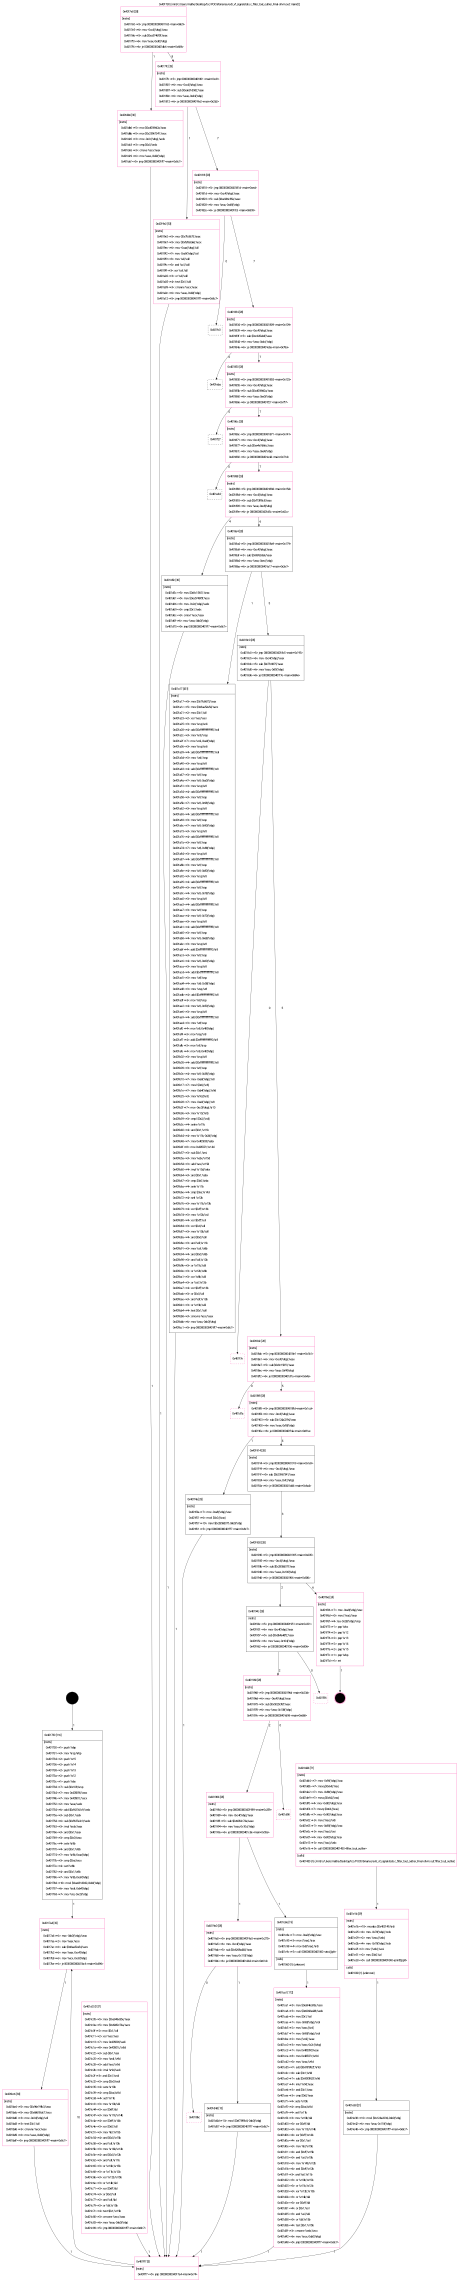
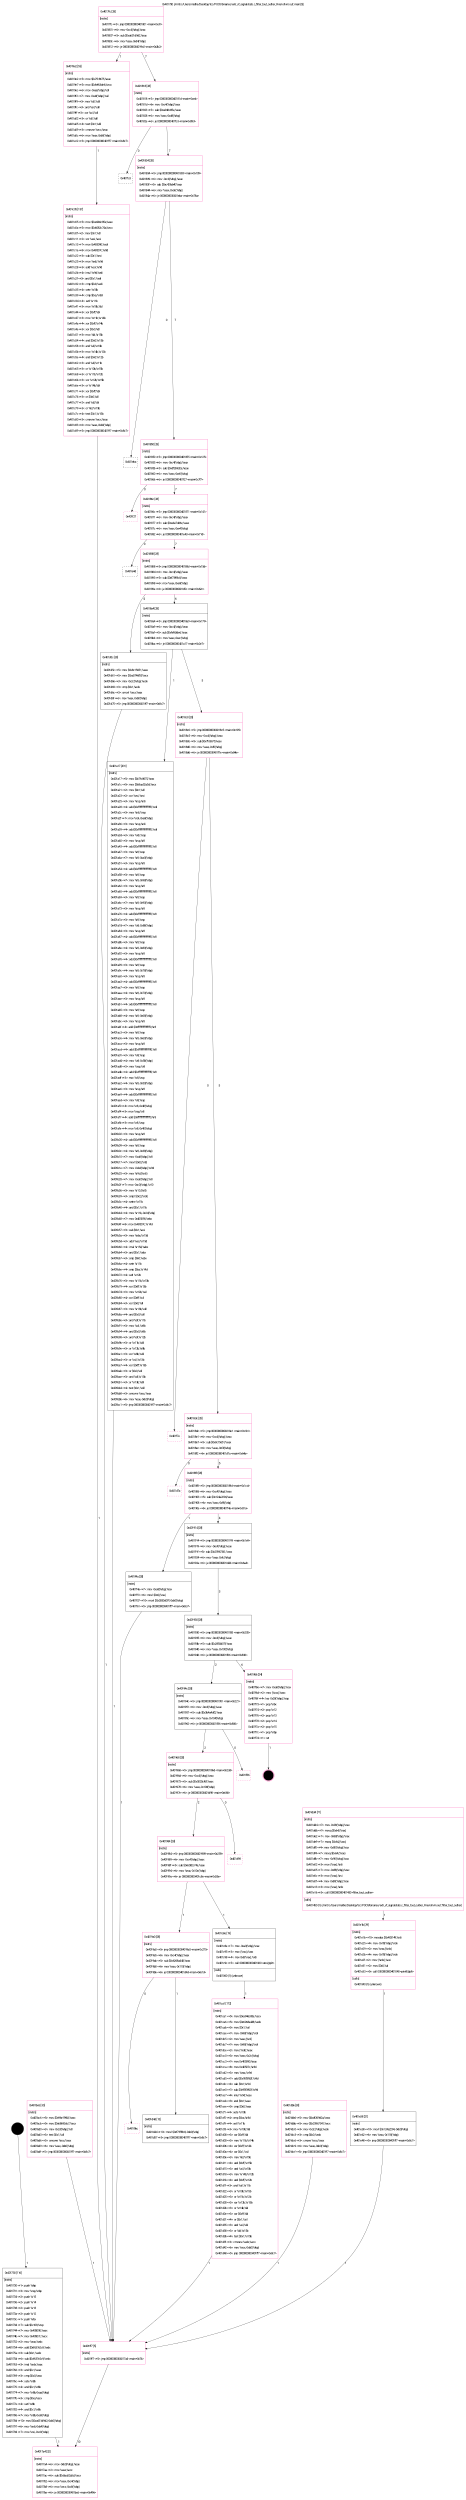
(153, 29) -> none
(215, 440) -> (131, 517)
(271, 658) -> (209, 735)
(159, 1279) -> (97, 175)
(54, 2028) -> none
(227, 2198) -> none
